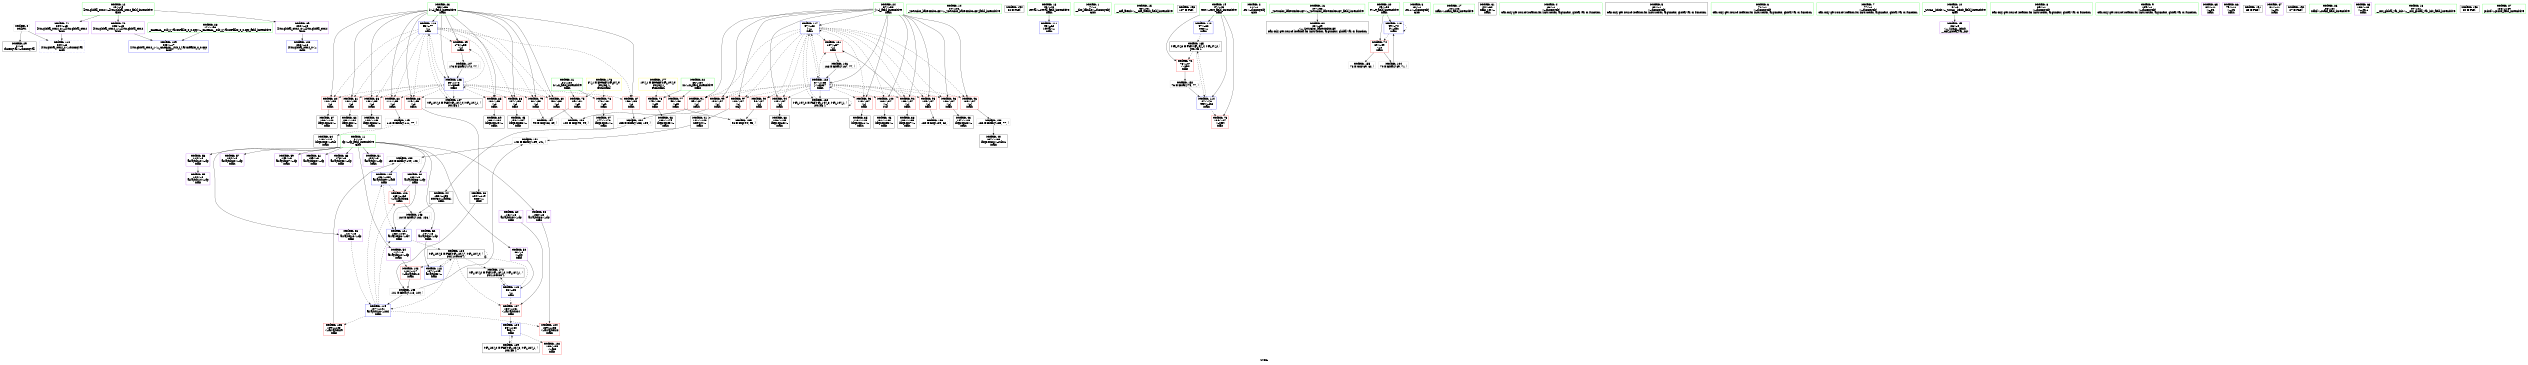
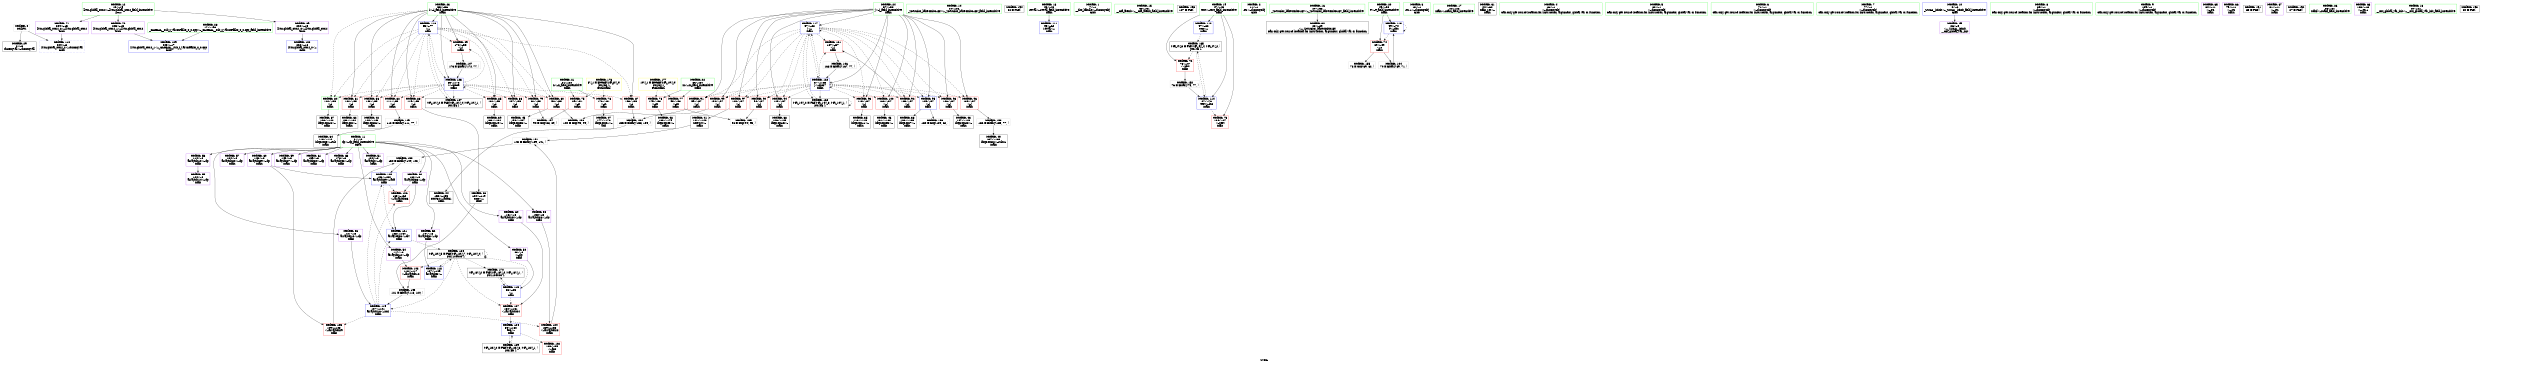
(1657, 9) -> (1657, 9)
(1955, 9) -> (1955, 9)
(2504, 9) -> none
(118, 13) -> (118, 13)
none -> (785, 18)
(351, 25) -> (351, 25)
(330, 103) -> (330, 103)
(928, 103) -> (928, 103)
(738, 107) -> (738, 107)
(885, 107) -> (885, 107)
(516, 112) -> (539, 112)
(907, 112) -> (918, 112)
(604, 126) -> (604, 126)
(366, 131) -> (366, 131)
(358, 145) -> (358, 145)
none -> (456, 156)
none -> (259, 160)
(414, 216) -> none
(493, 240) -> (556, 231)
(356, 274) -> (356, 274)
